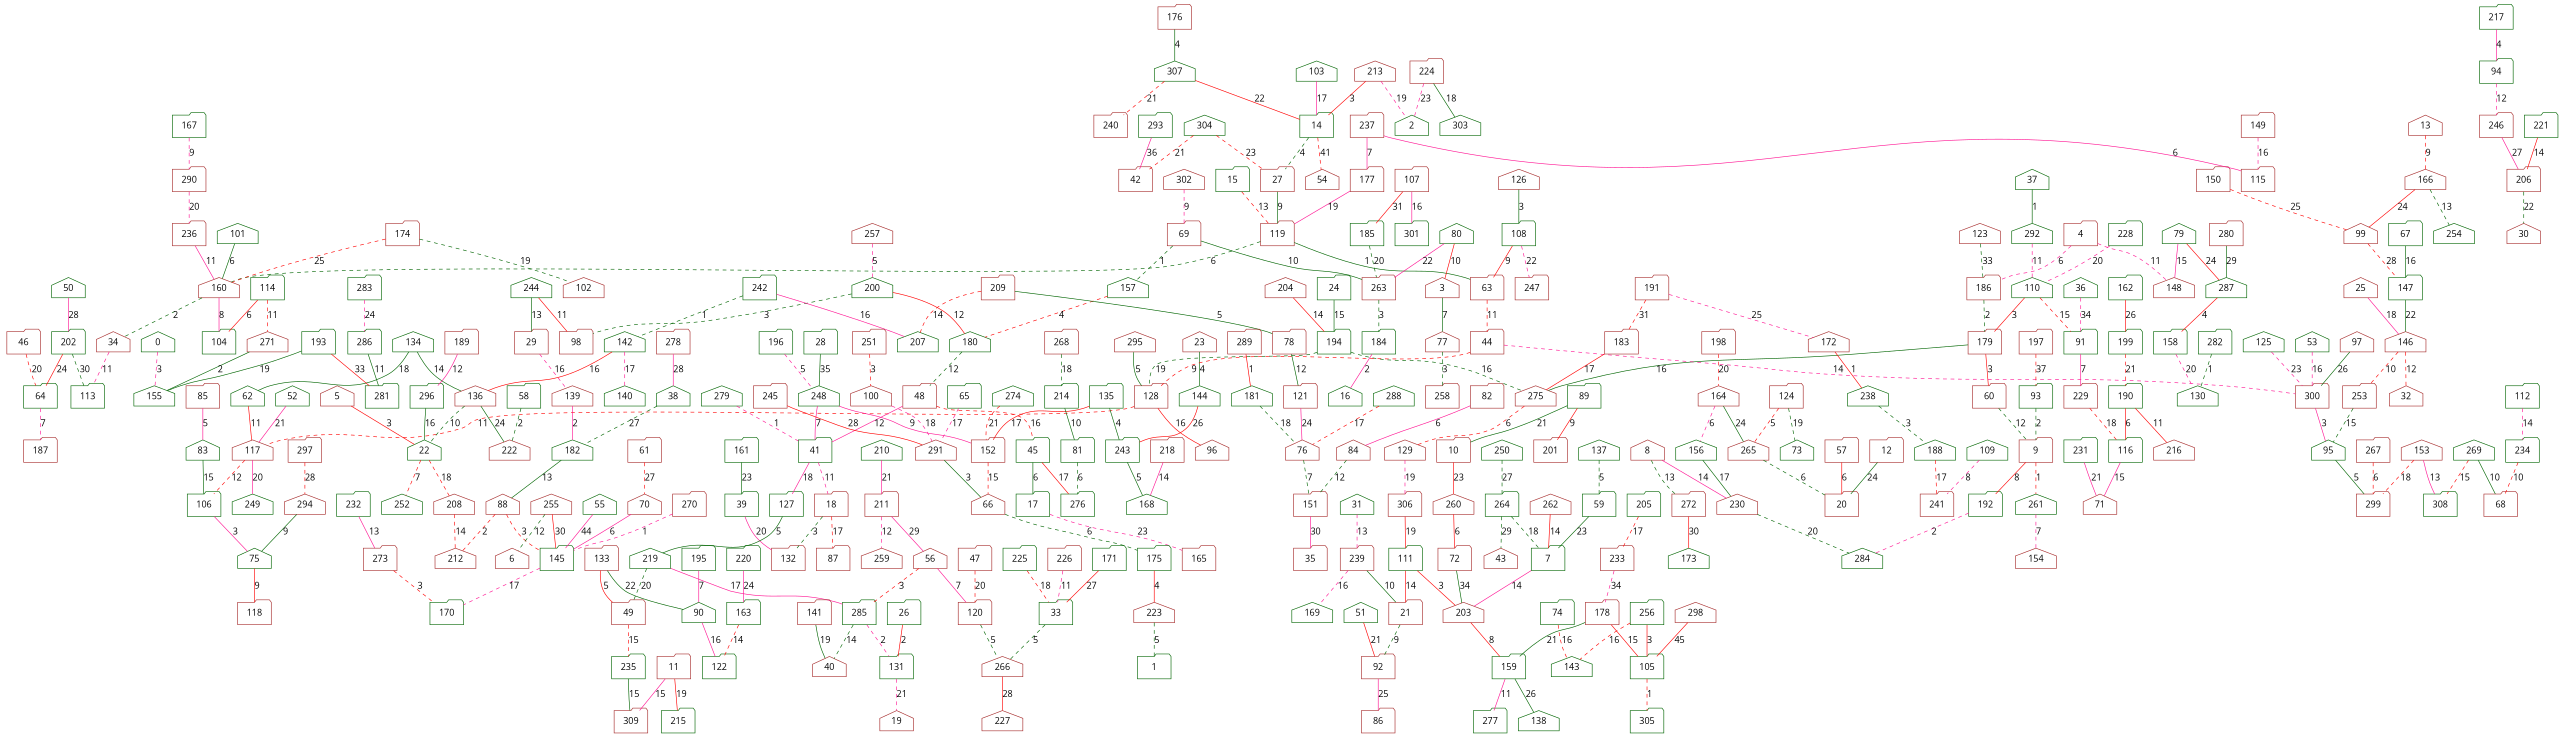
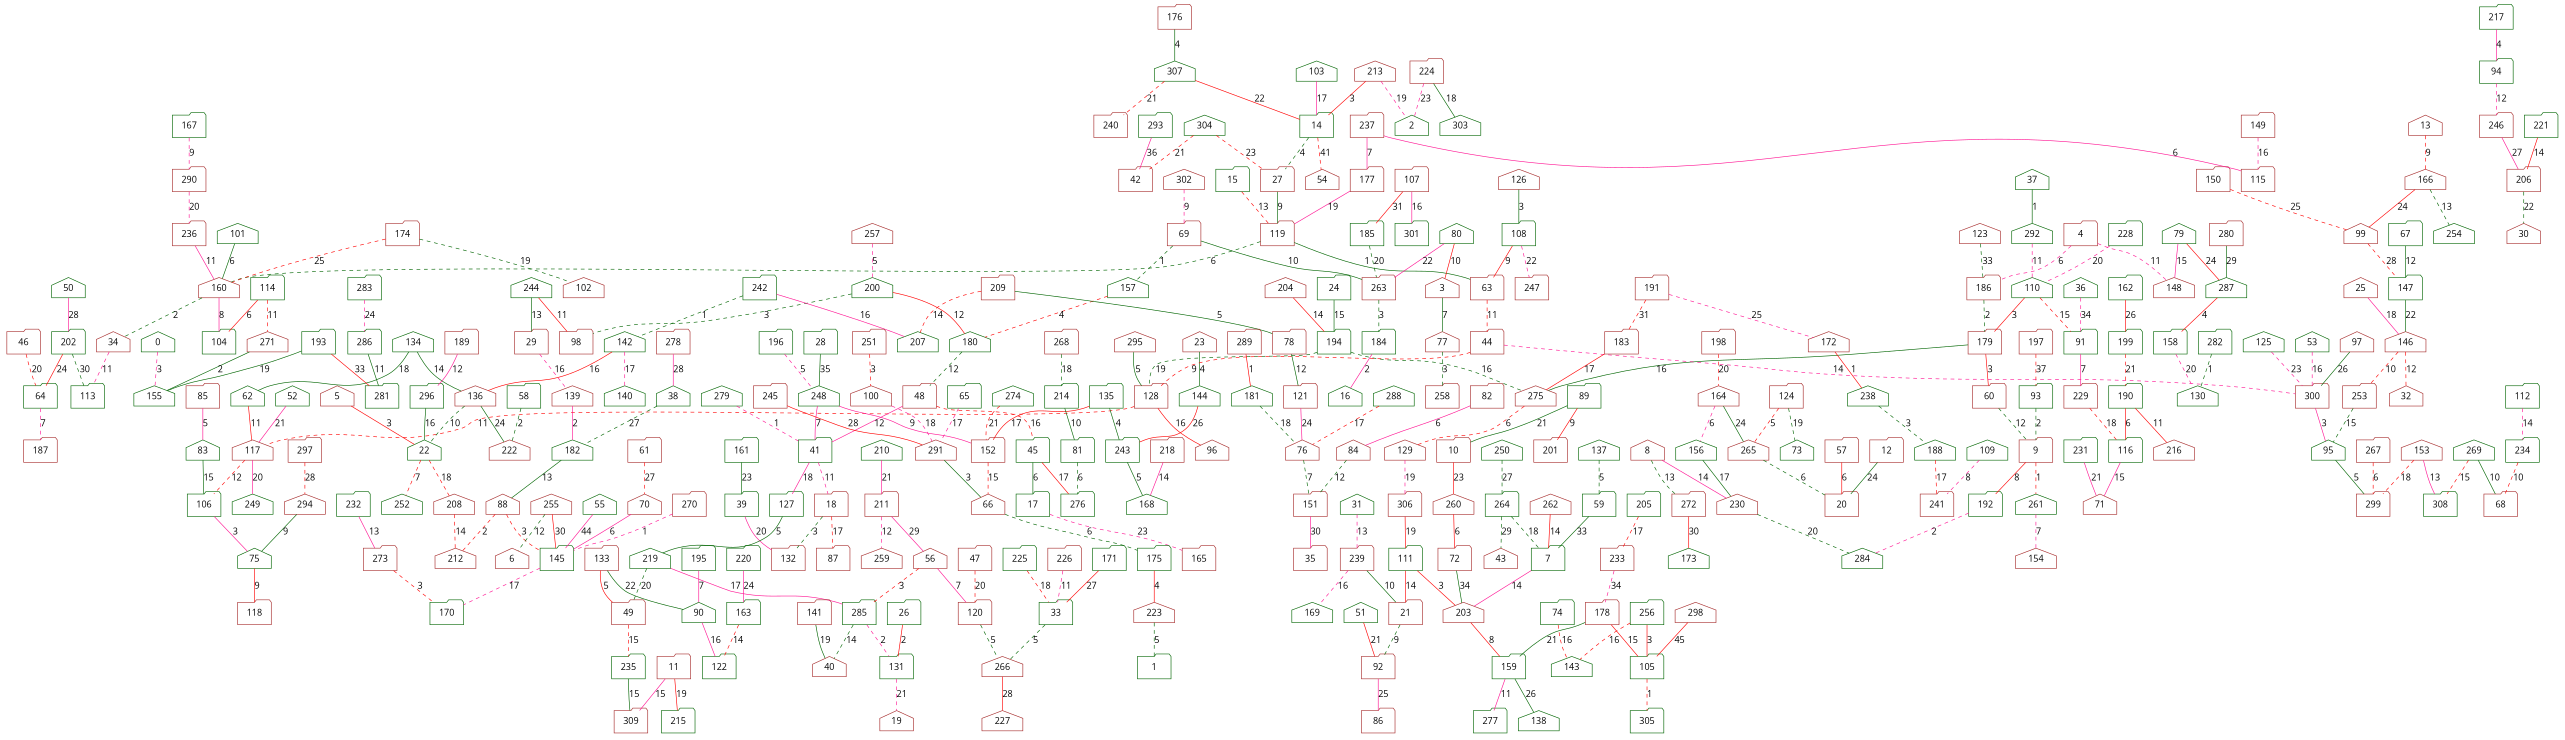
(2411, 262) -> (2411, 262)
(1582, 532) -> (1582, 532)
